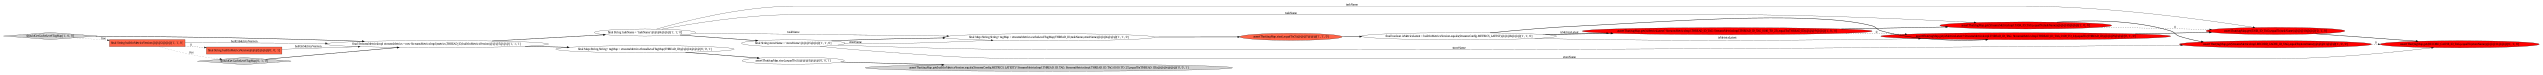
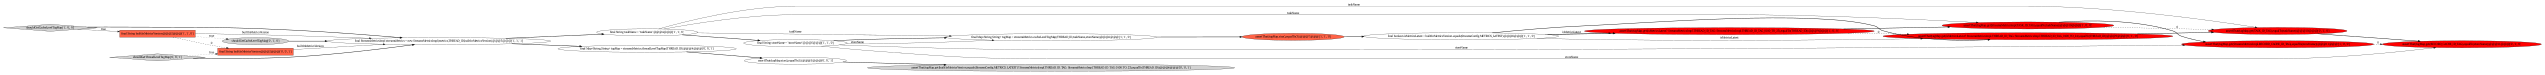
(91, 39) -> (98, 30)
none -> (157, 57)
(244, 61) -> (255, 41)
